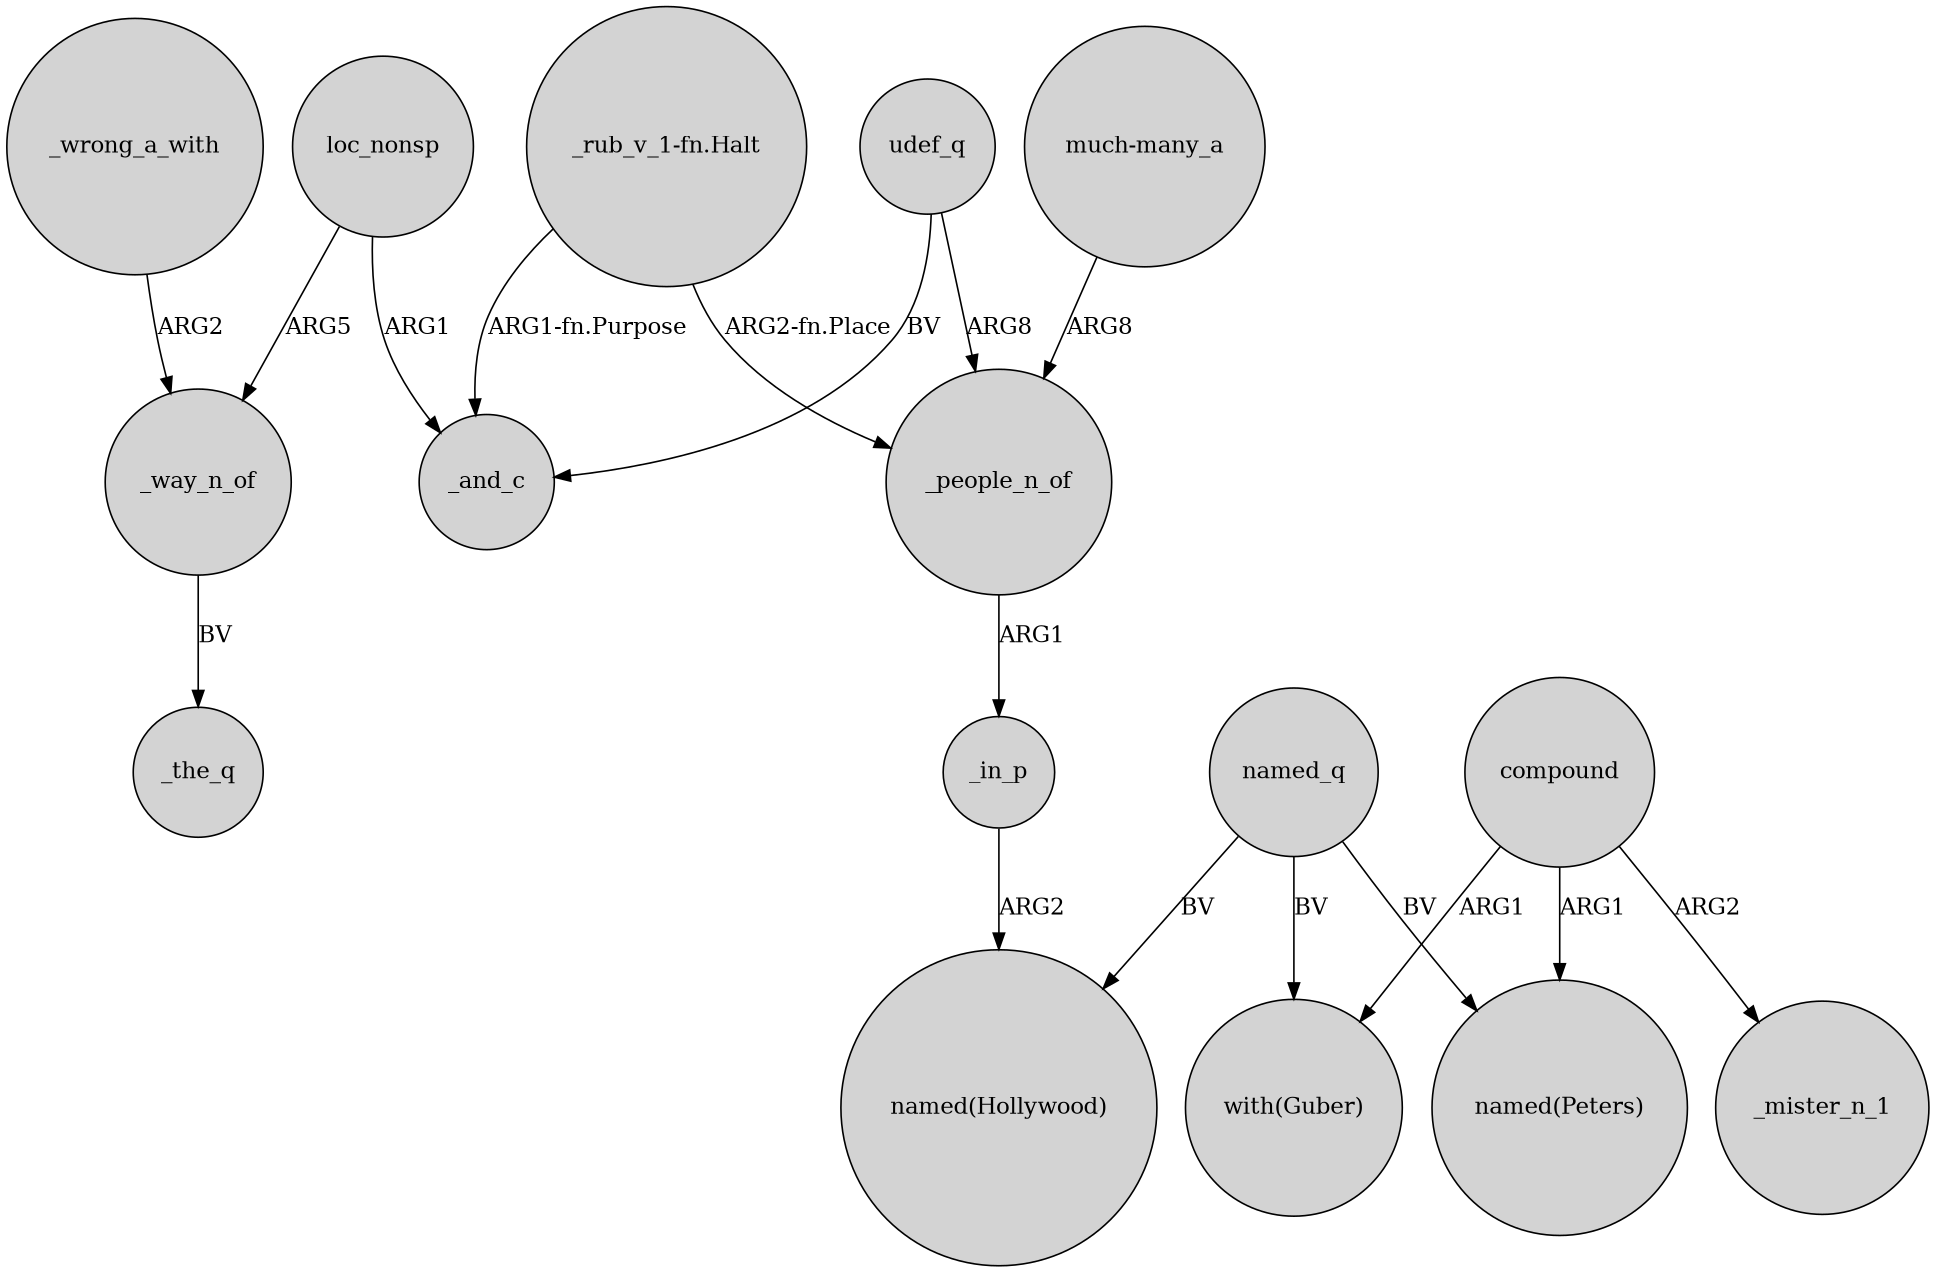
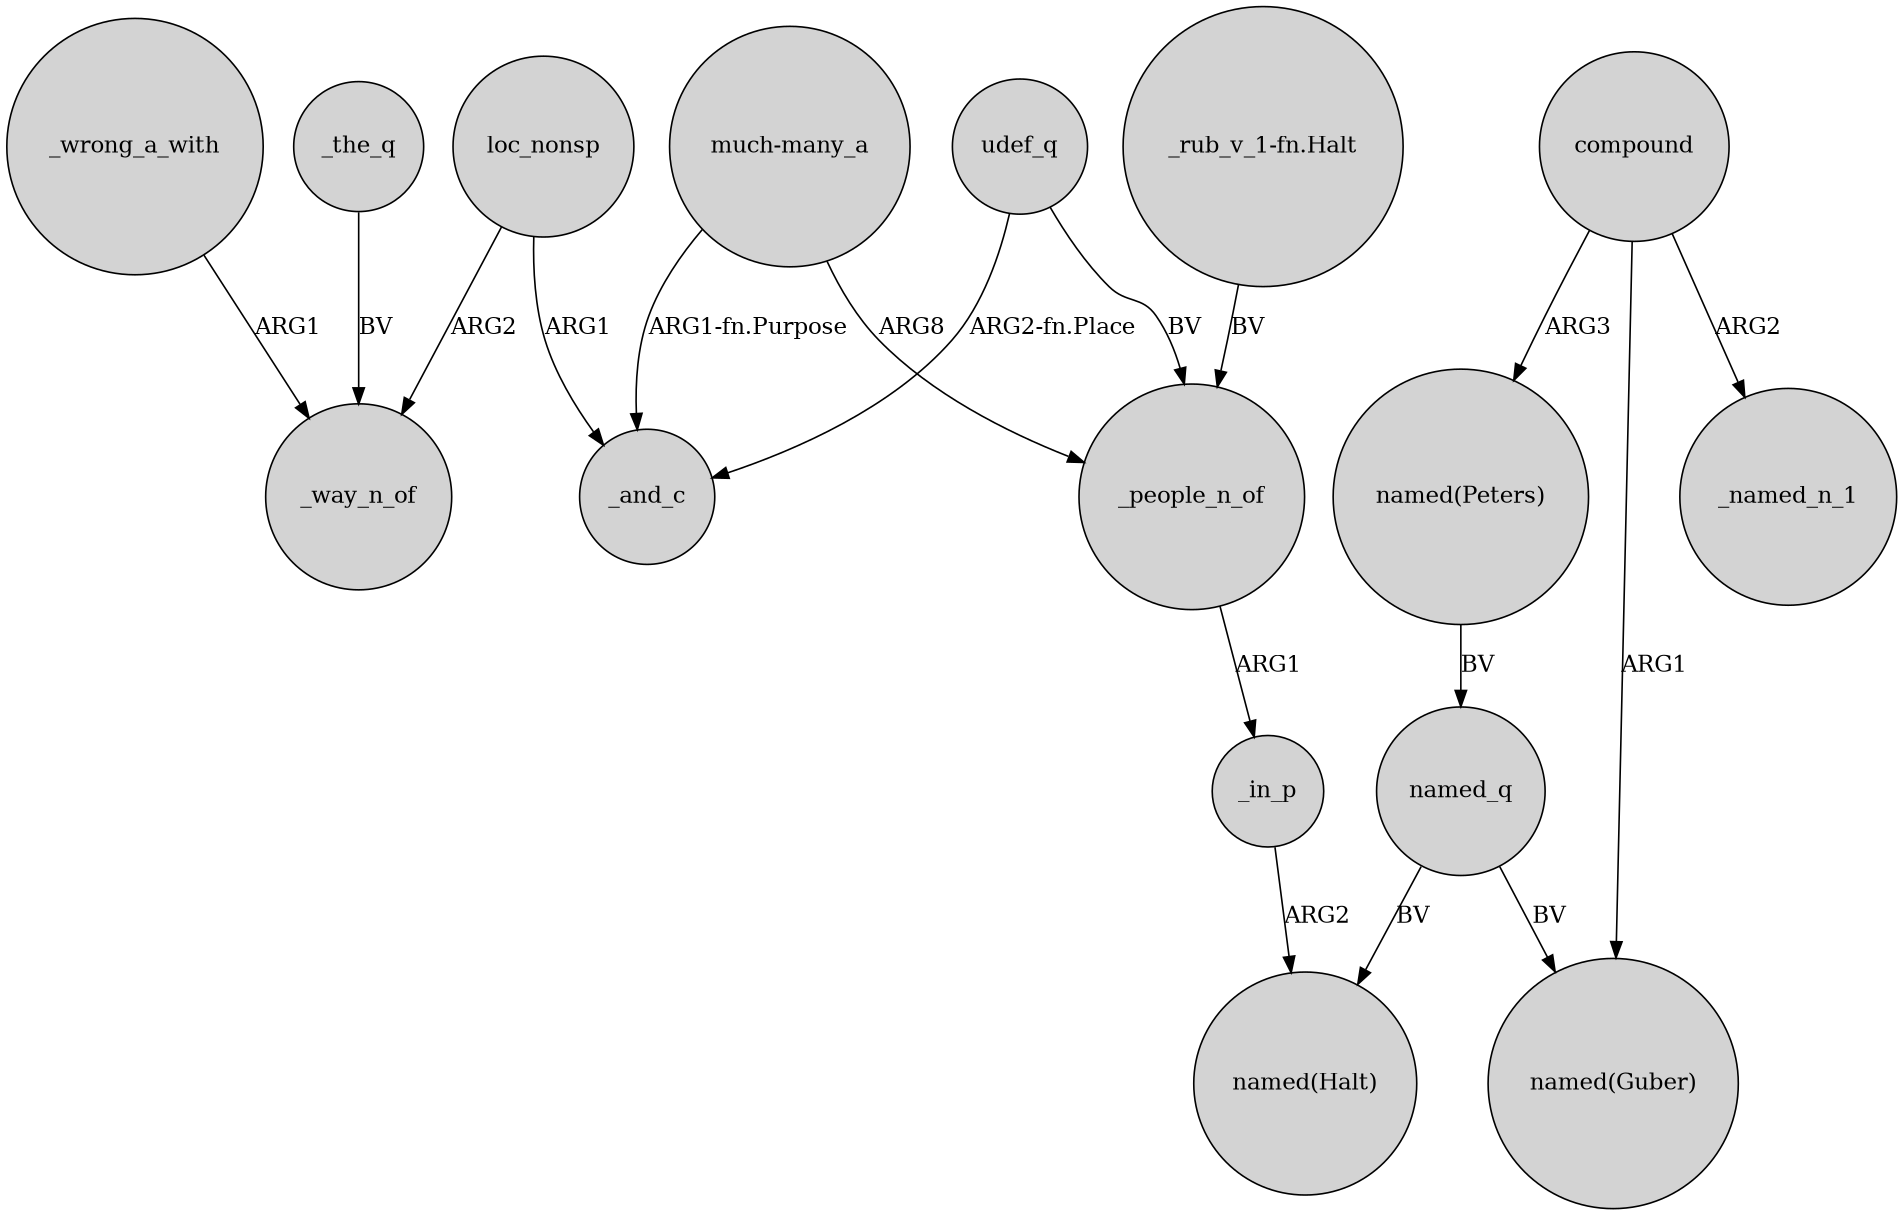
(494, 305) -> (649, 314)
(191, 328) -> (288, 328)
(319, 328) -> (484, 328)
(808, 328) -> (1248, 328)
(924, 328) -> (1053, 328)
(1000, 328) -> (1184, 328)
(198, 633) -> (359, 300)
(1593, 908) -> (1578, 328)
(1403, 921) -> (1461, 657)
(999, 1108) -> (1305, 1084)
(1294, 1108) -> (1613, 1084)
(1822, 1108) -> (1788, 497)
